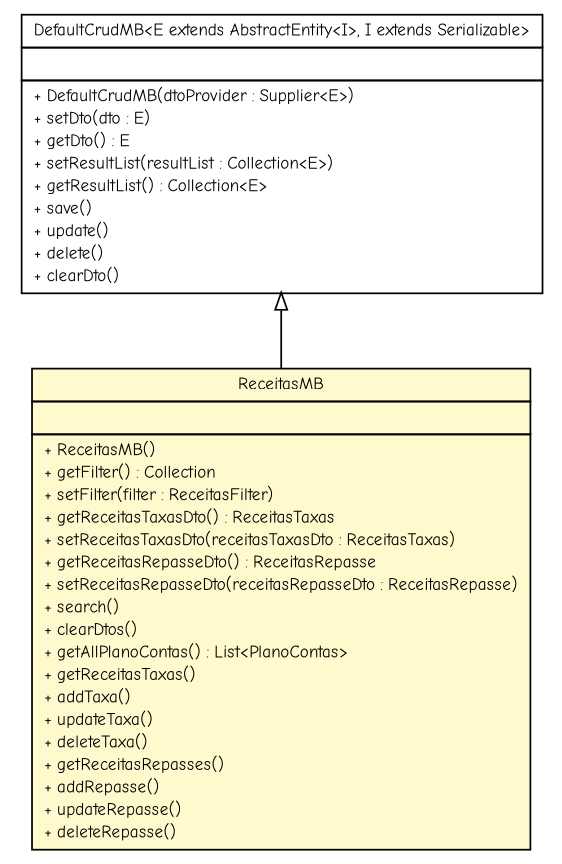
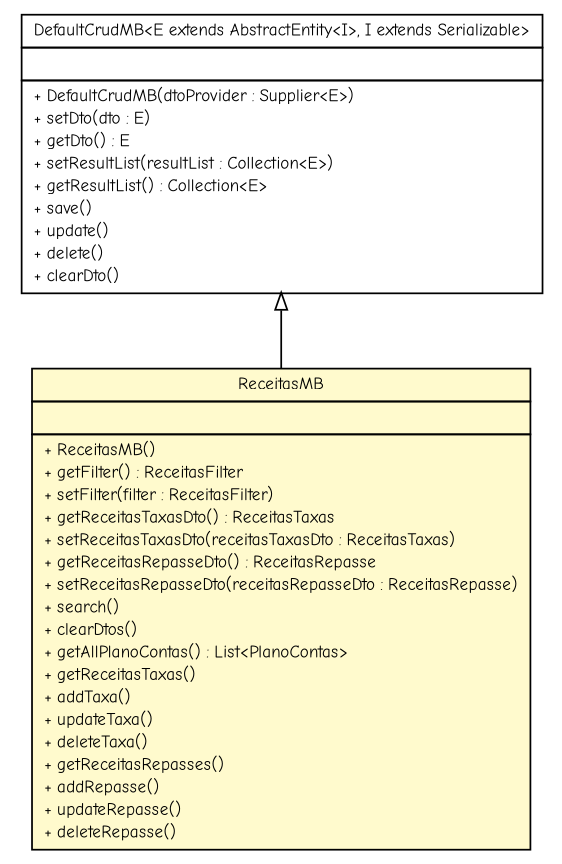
(131, 472) -> (144, 472)
